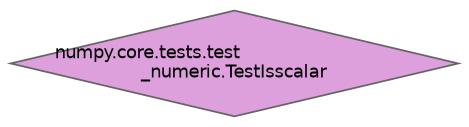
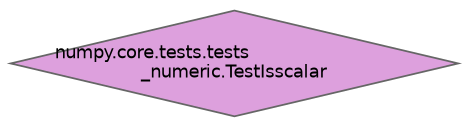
(234, 63) -> (234, 63)
